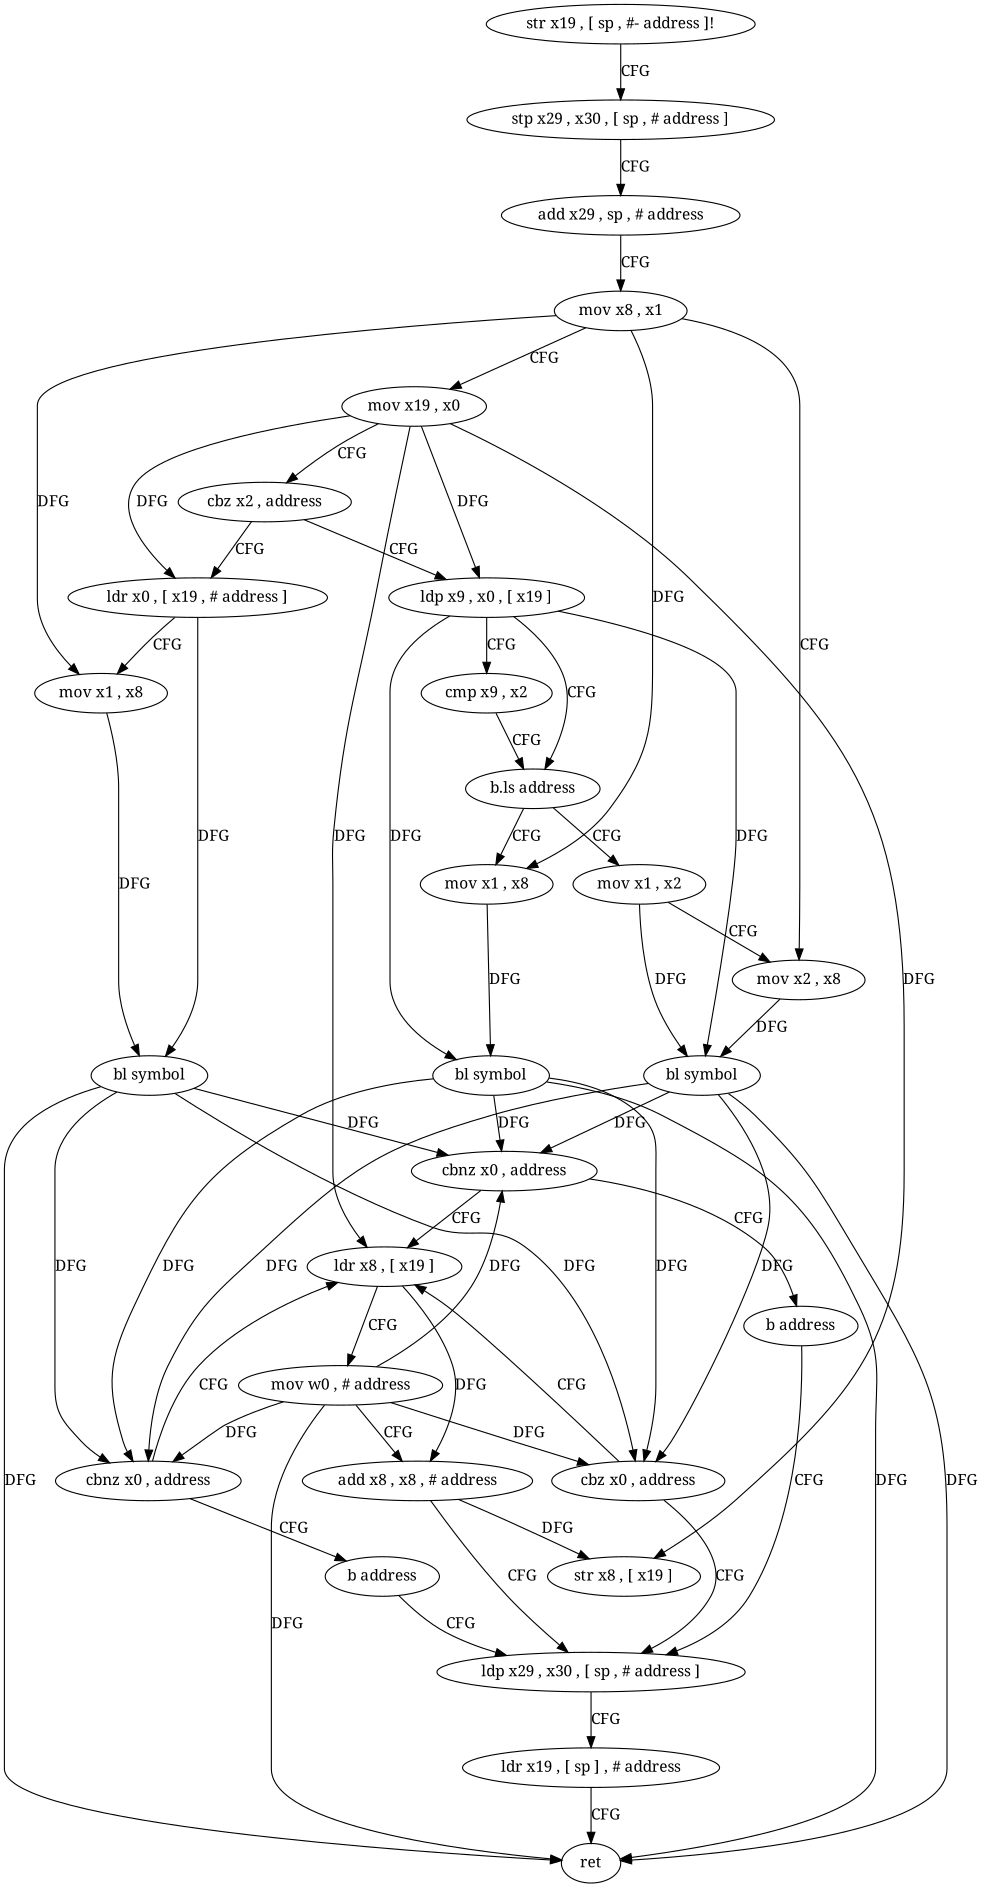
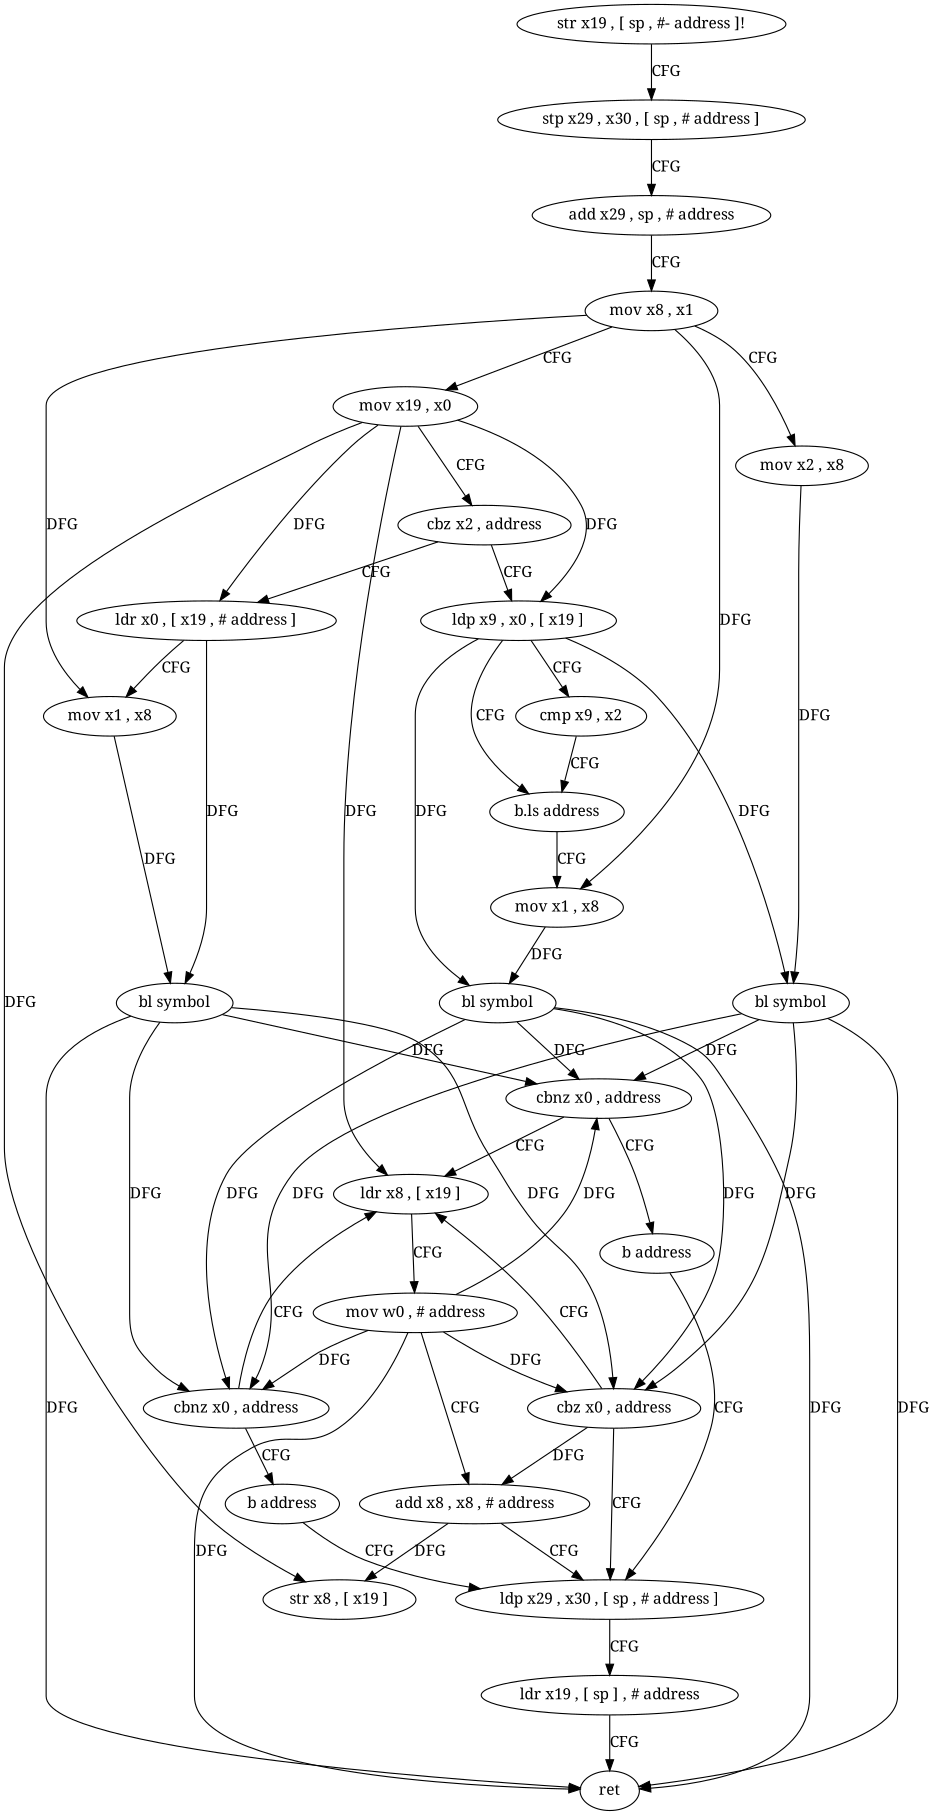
(639, 884) -> none
(452, 1363) -> (549, 1453)
